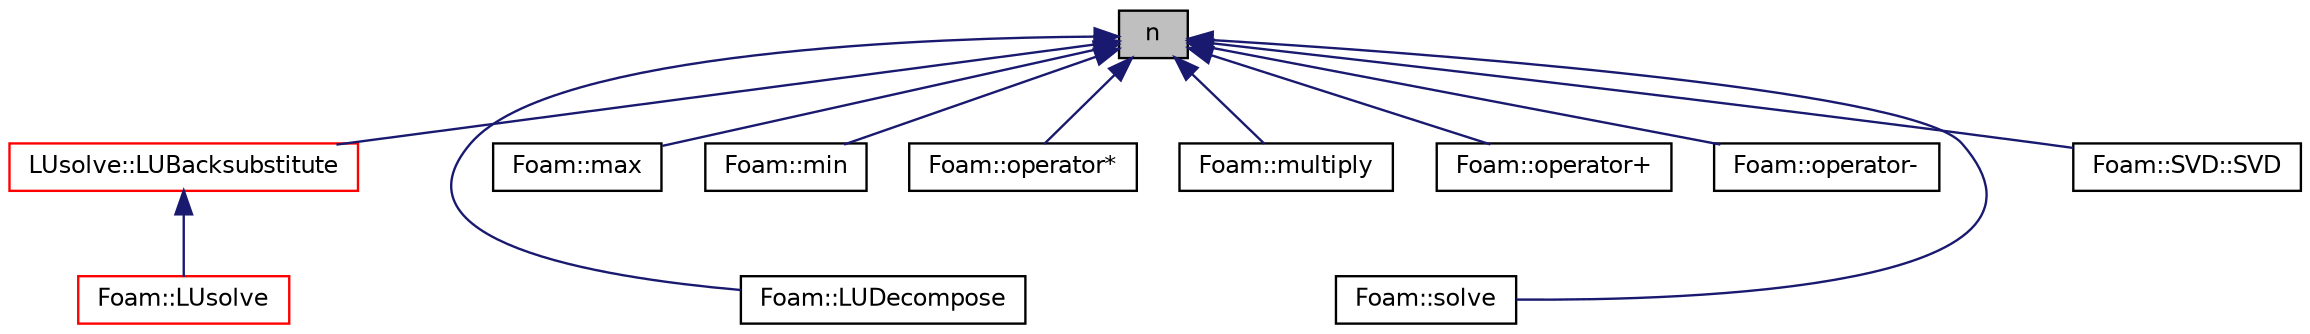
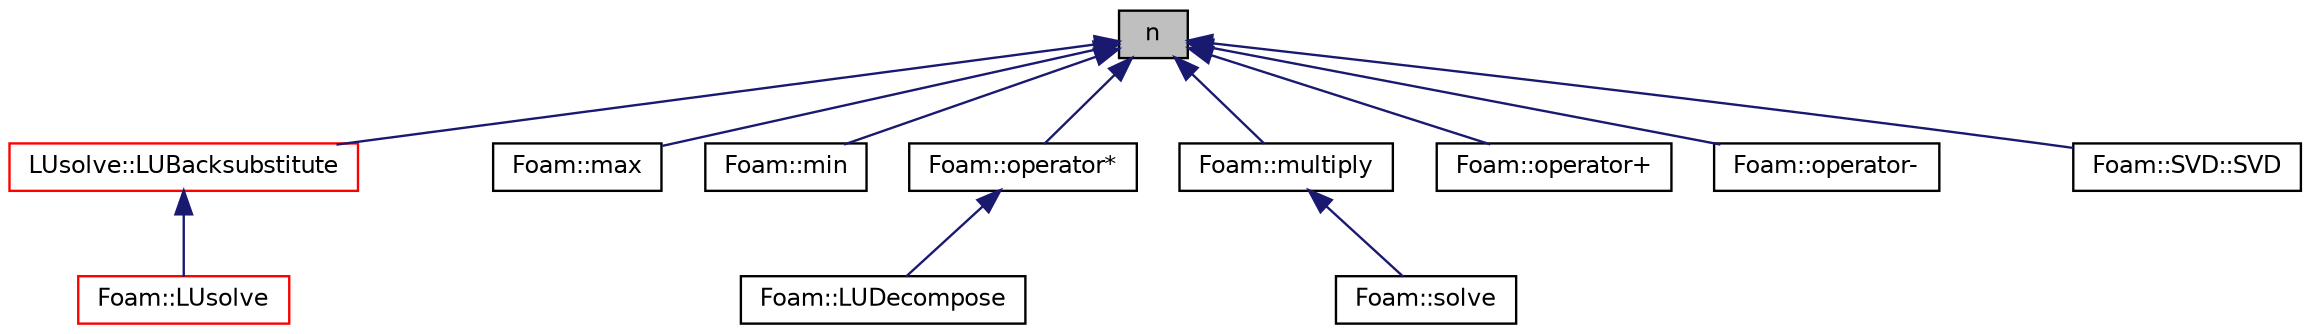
(591, 85) -> (944, 241)
(1804, 98) -> (1365, 241)
